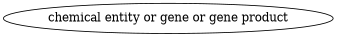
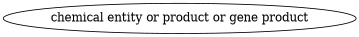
(168, 18) -> (180, 18)
